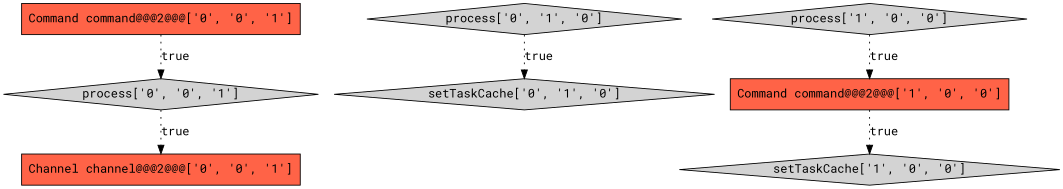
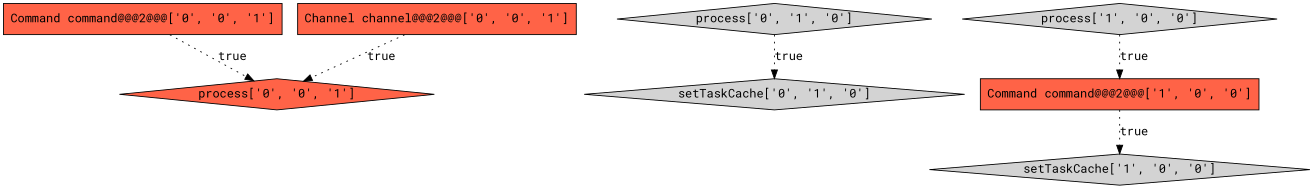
(161, 94) -> (277, 94)
(161, 128) -> (358, 56)
